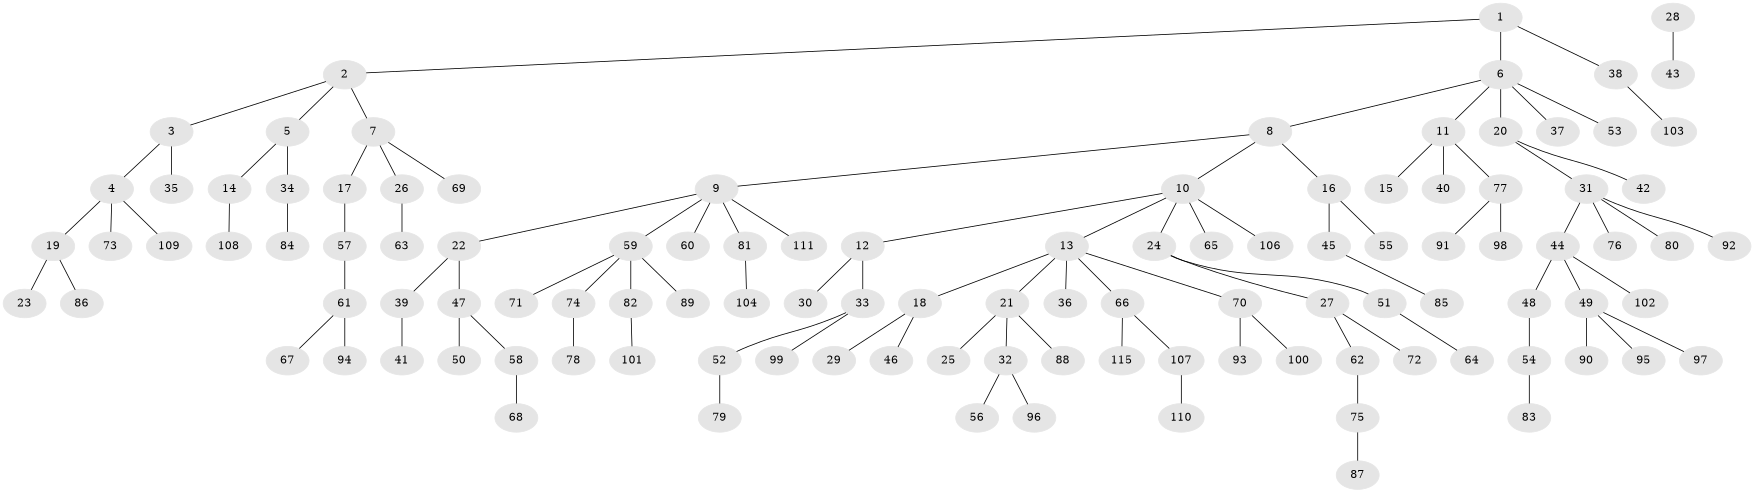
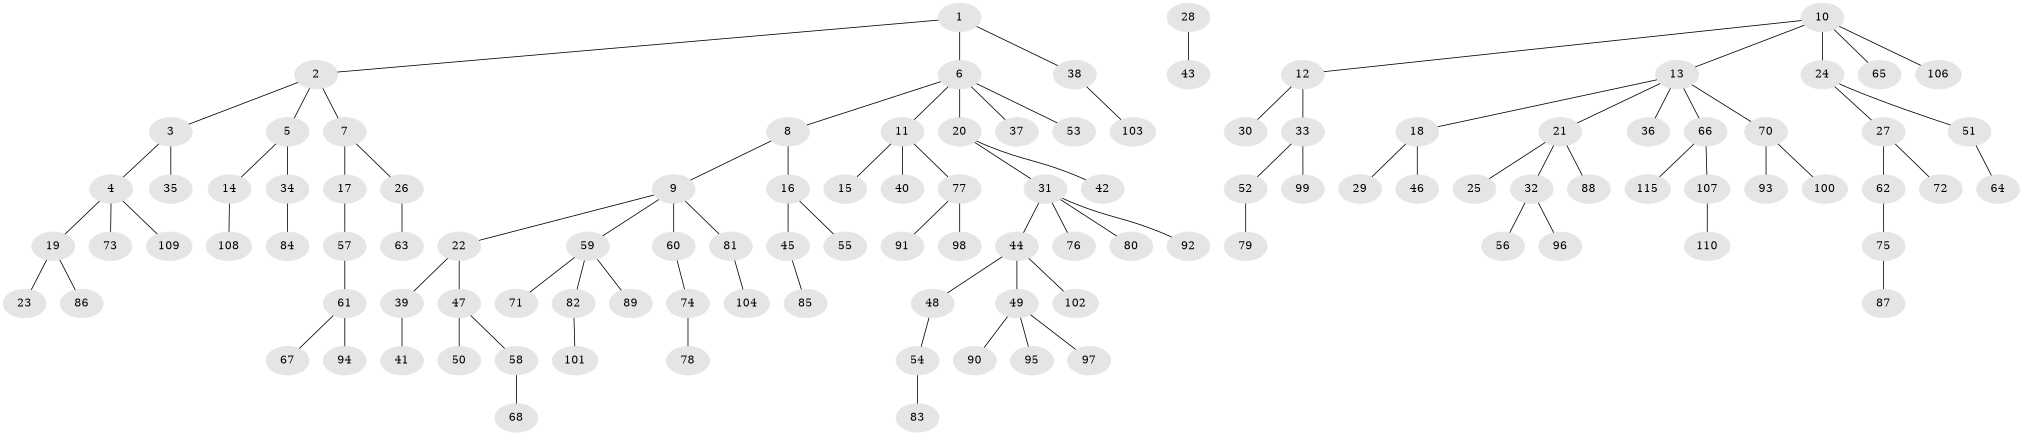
(1227, 161) -> none
(459, 189) -> none
(804, 246) -> none
(602, 275) -> (681, 275)
